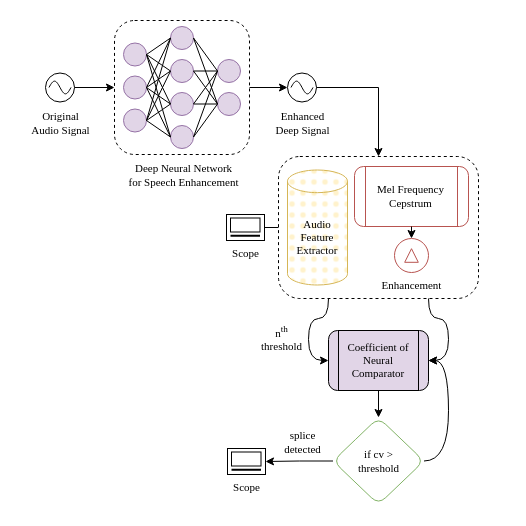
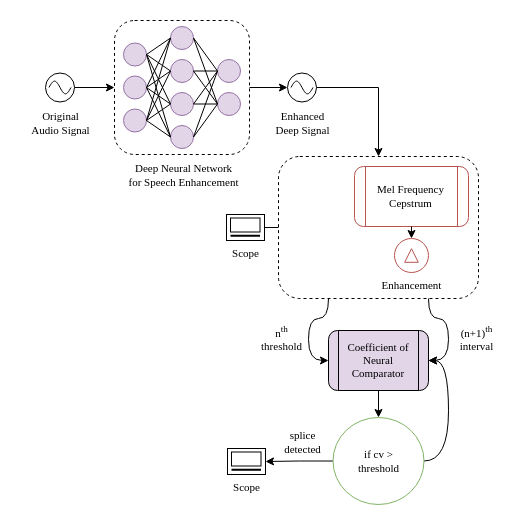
(318, 228) -> none
none -> (476, 339)
(379, 461) -> (379, 461)
